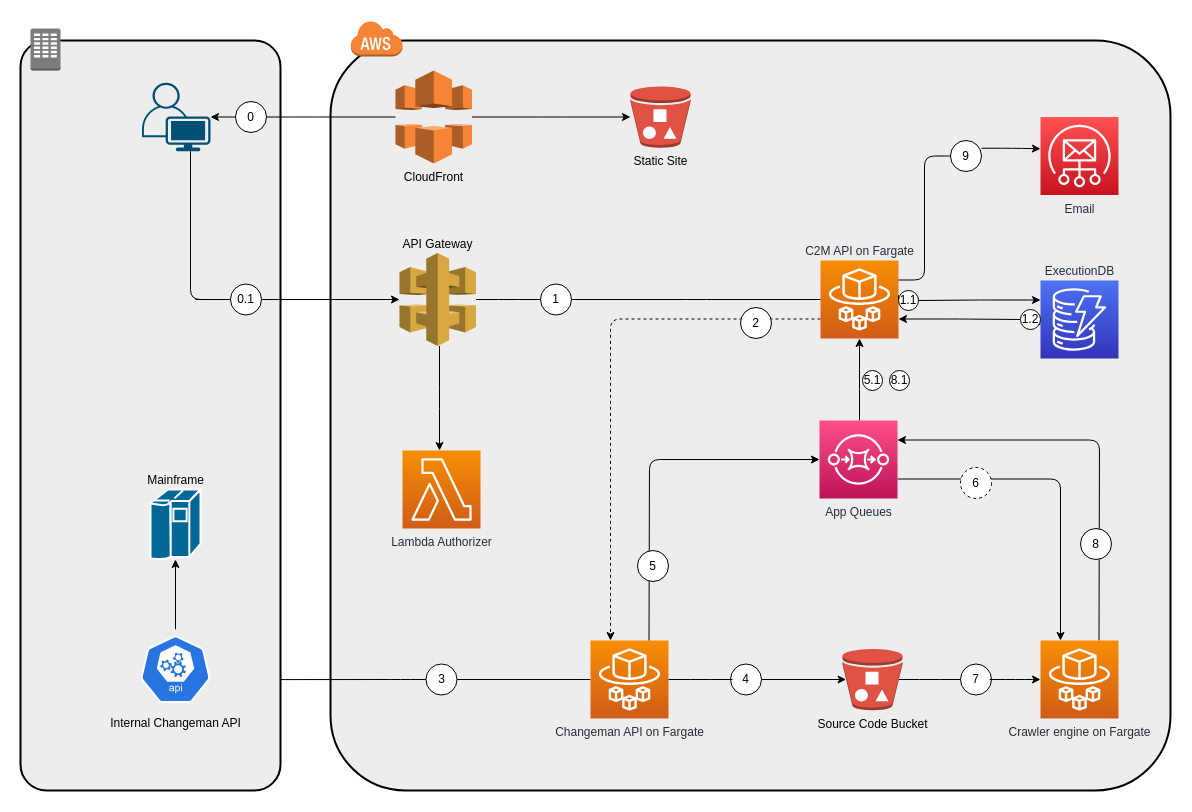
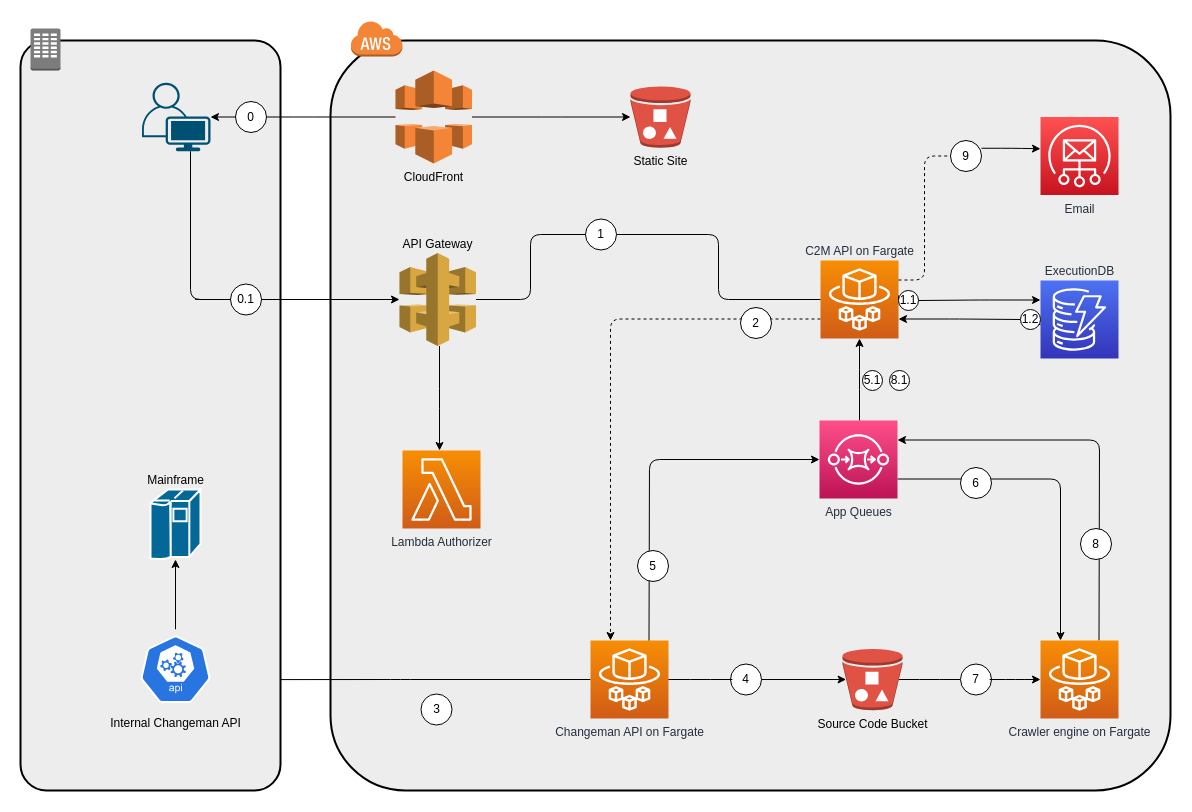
(925, 218) -> (925, 218)
(556, 300) -> (601, 235)
(976, 483) -> (976, 483)
(442, 680) -> (437, 710)
